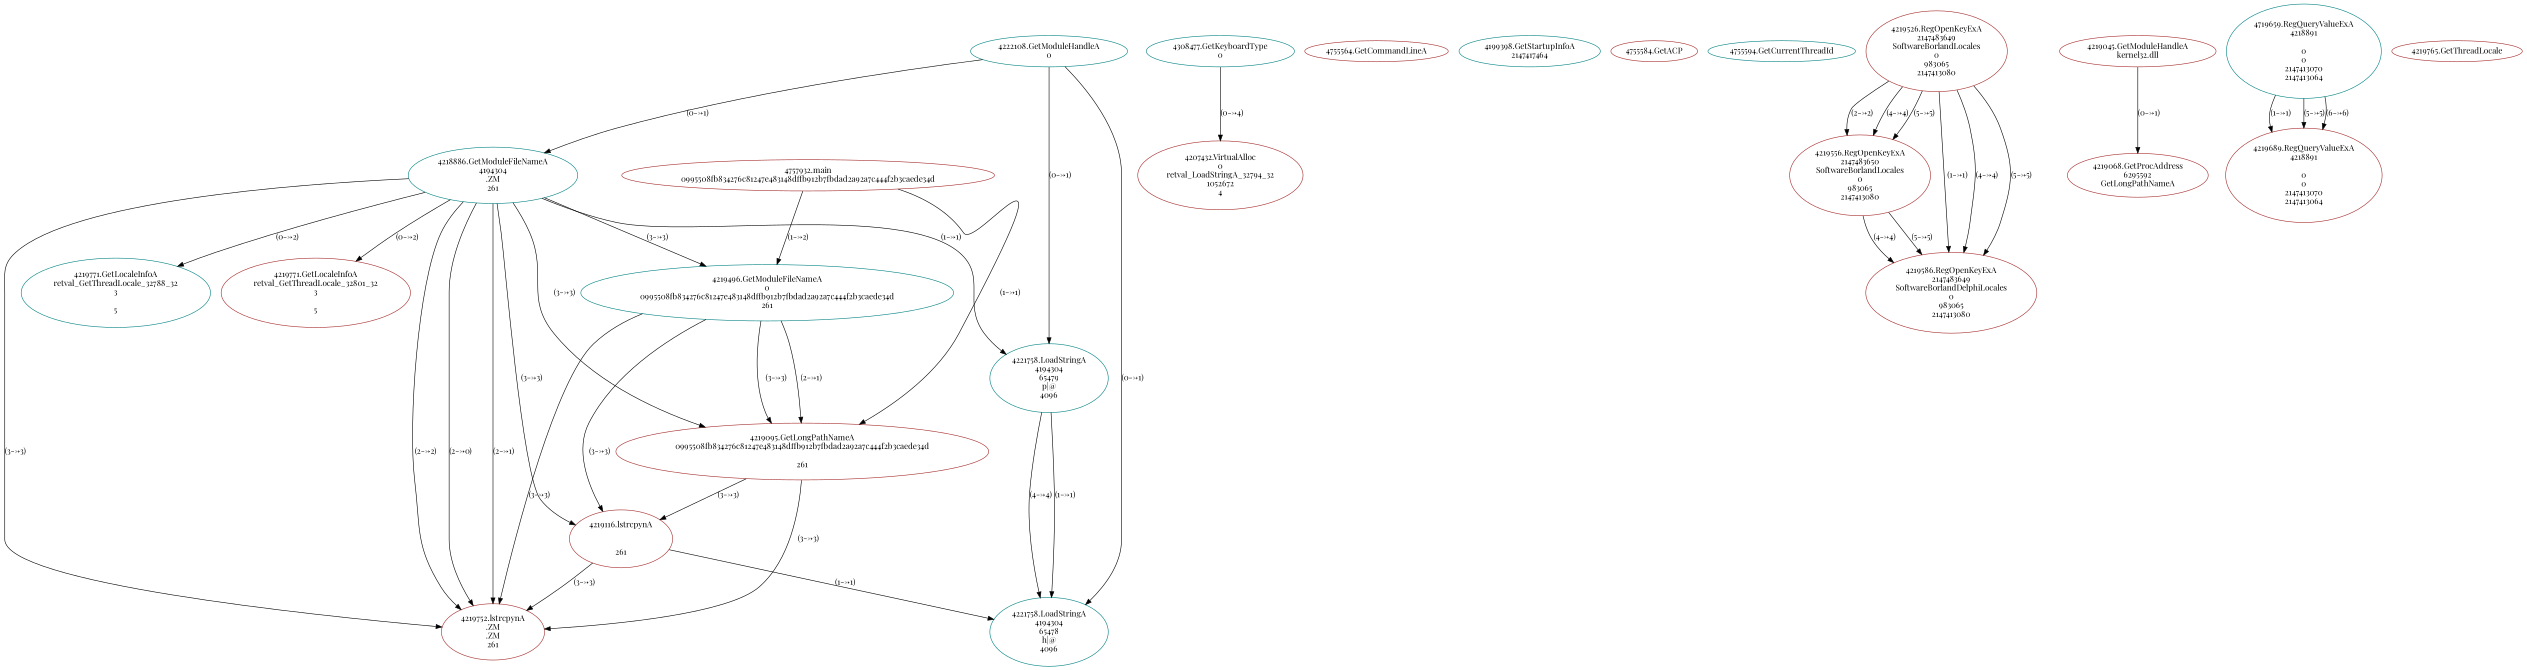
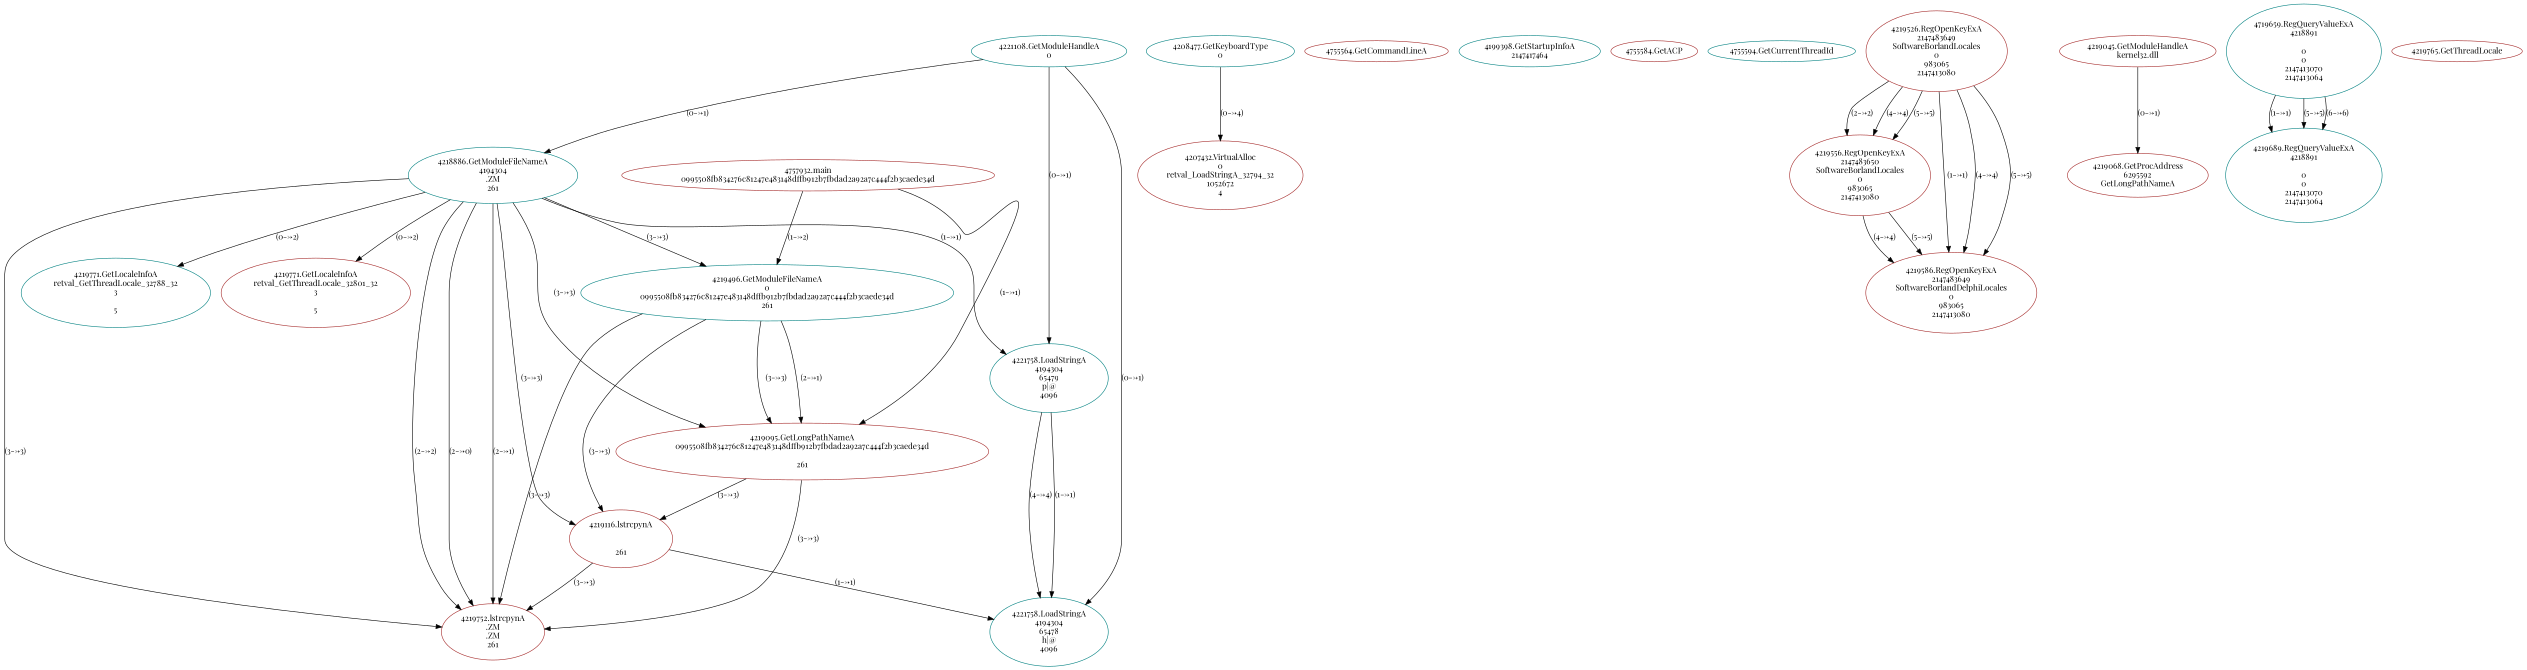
(1049, 51) -> (1049, 51)
(1220, 51) -> (1220, 51)
(2304, 175) -> (2304, 175)
